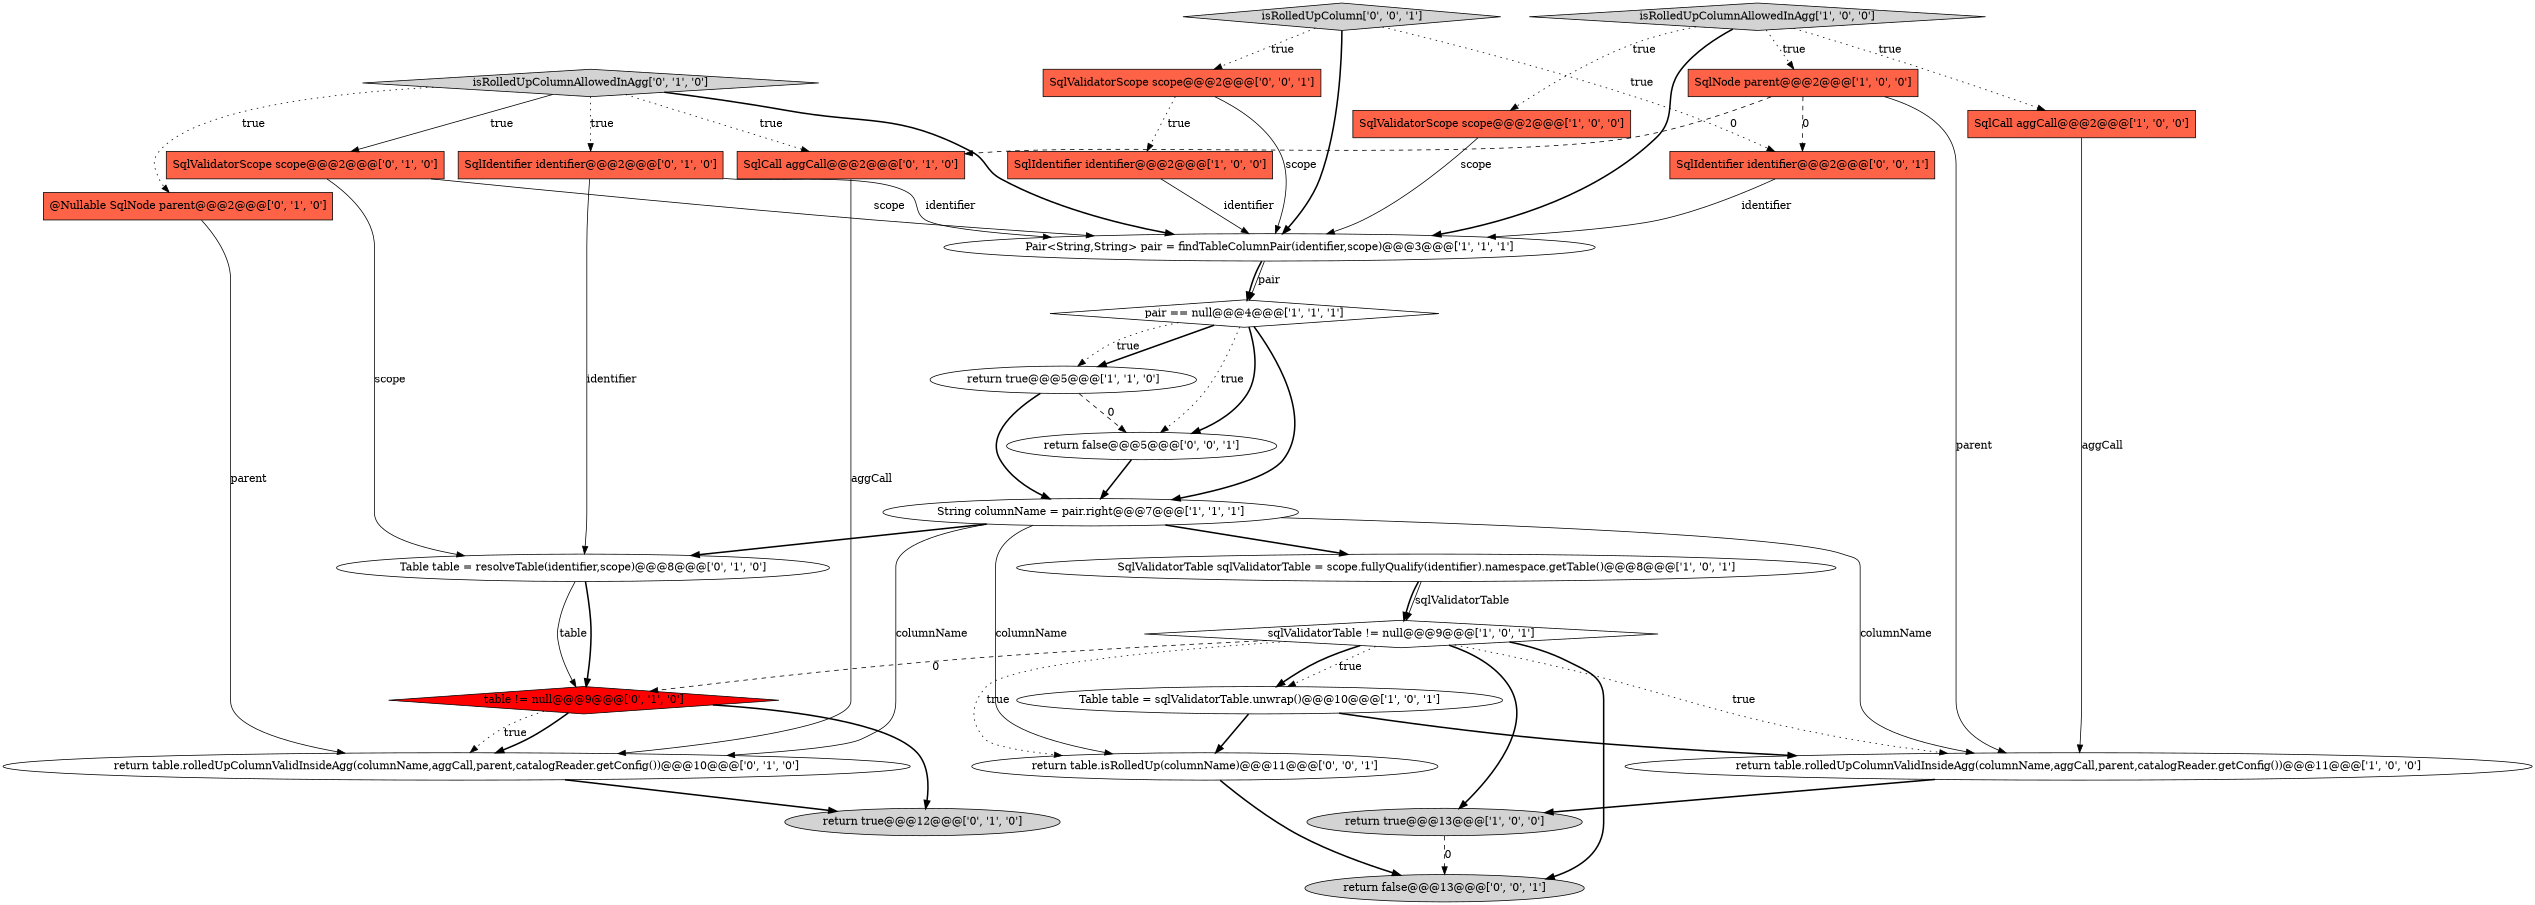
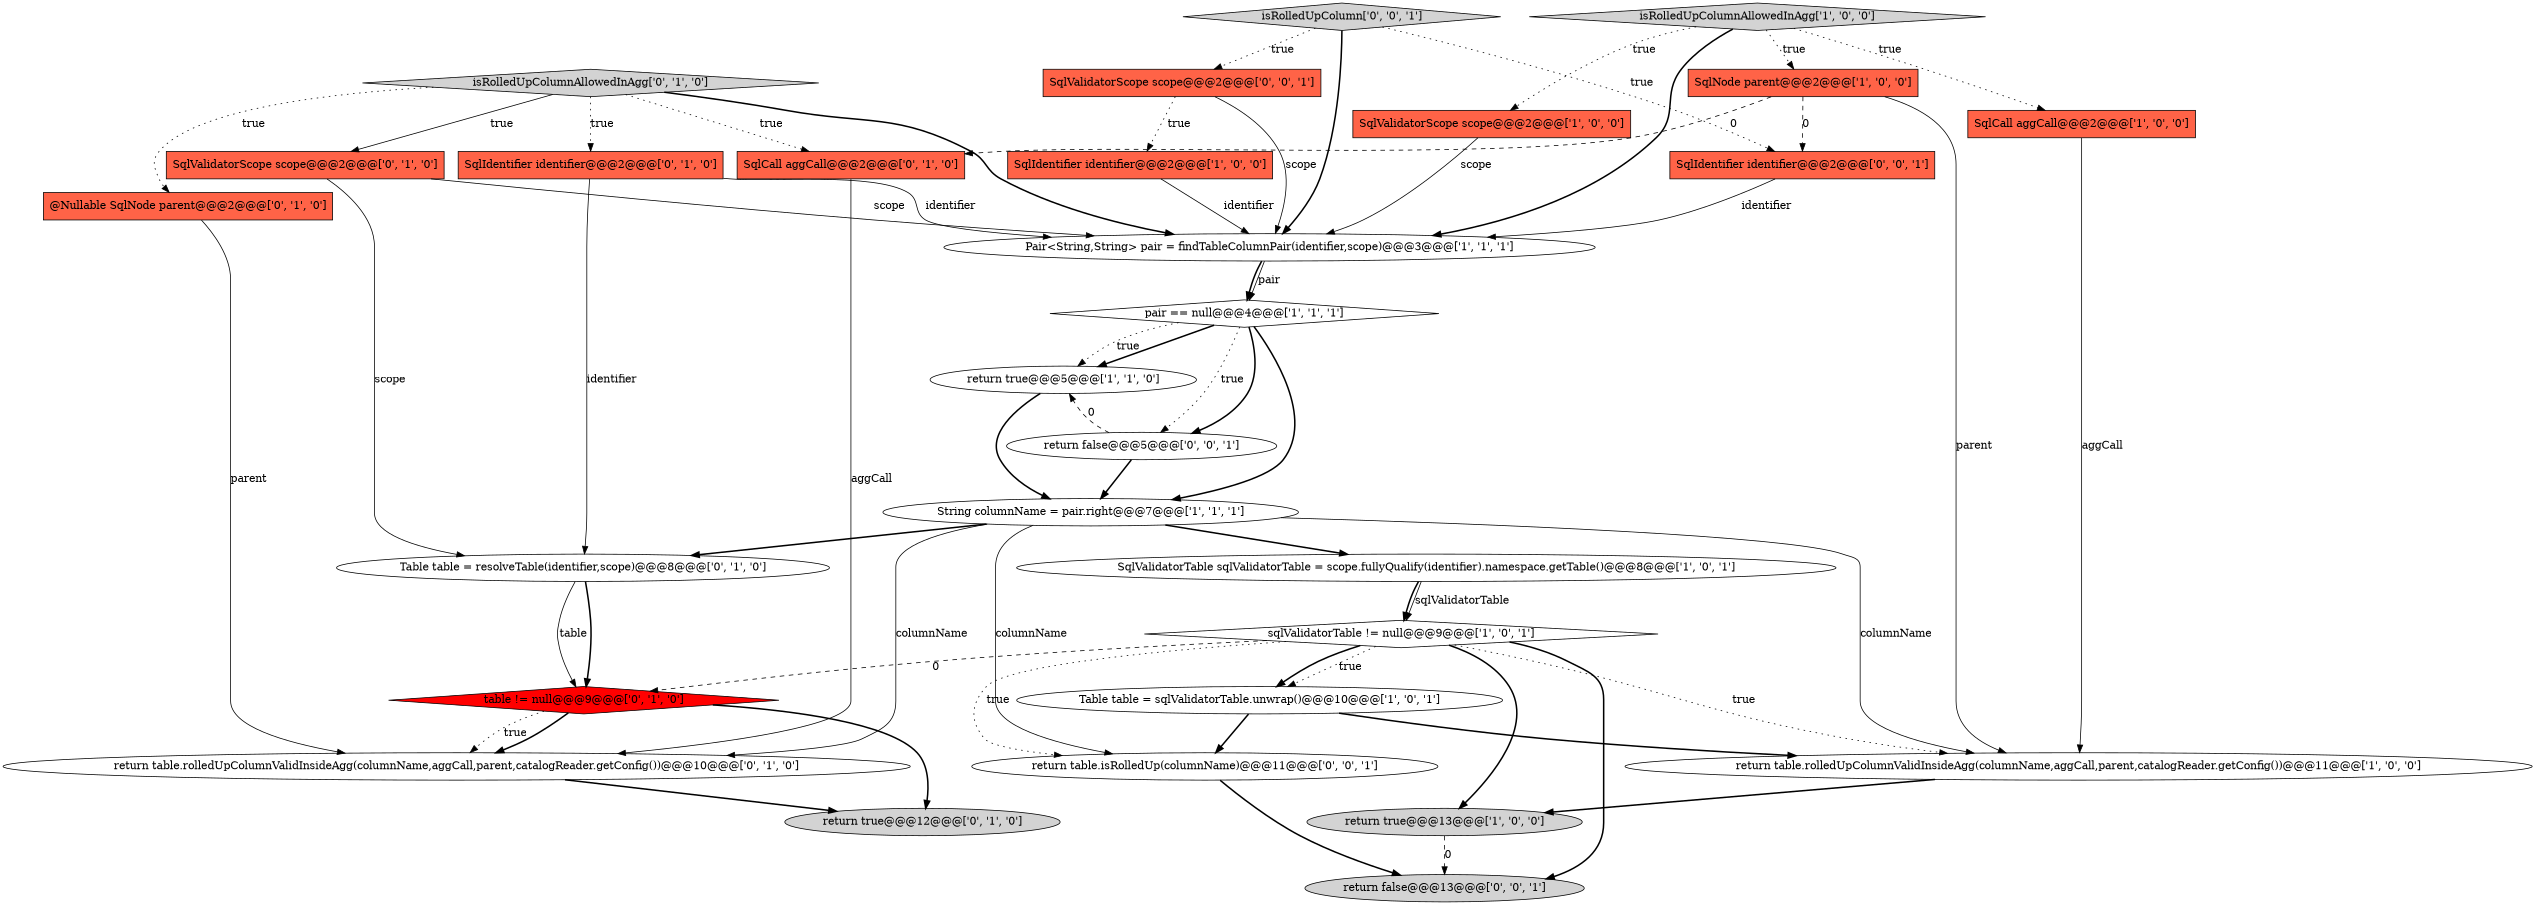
(1100, 411) -> (1089, 419)
